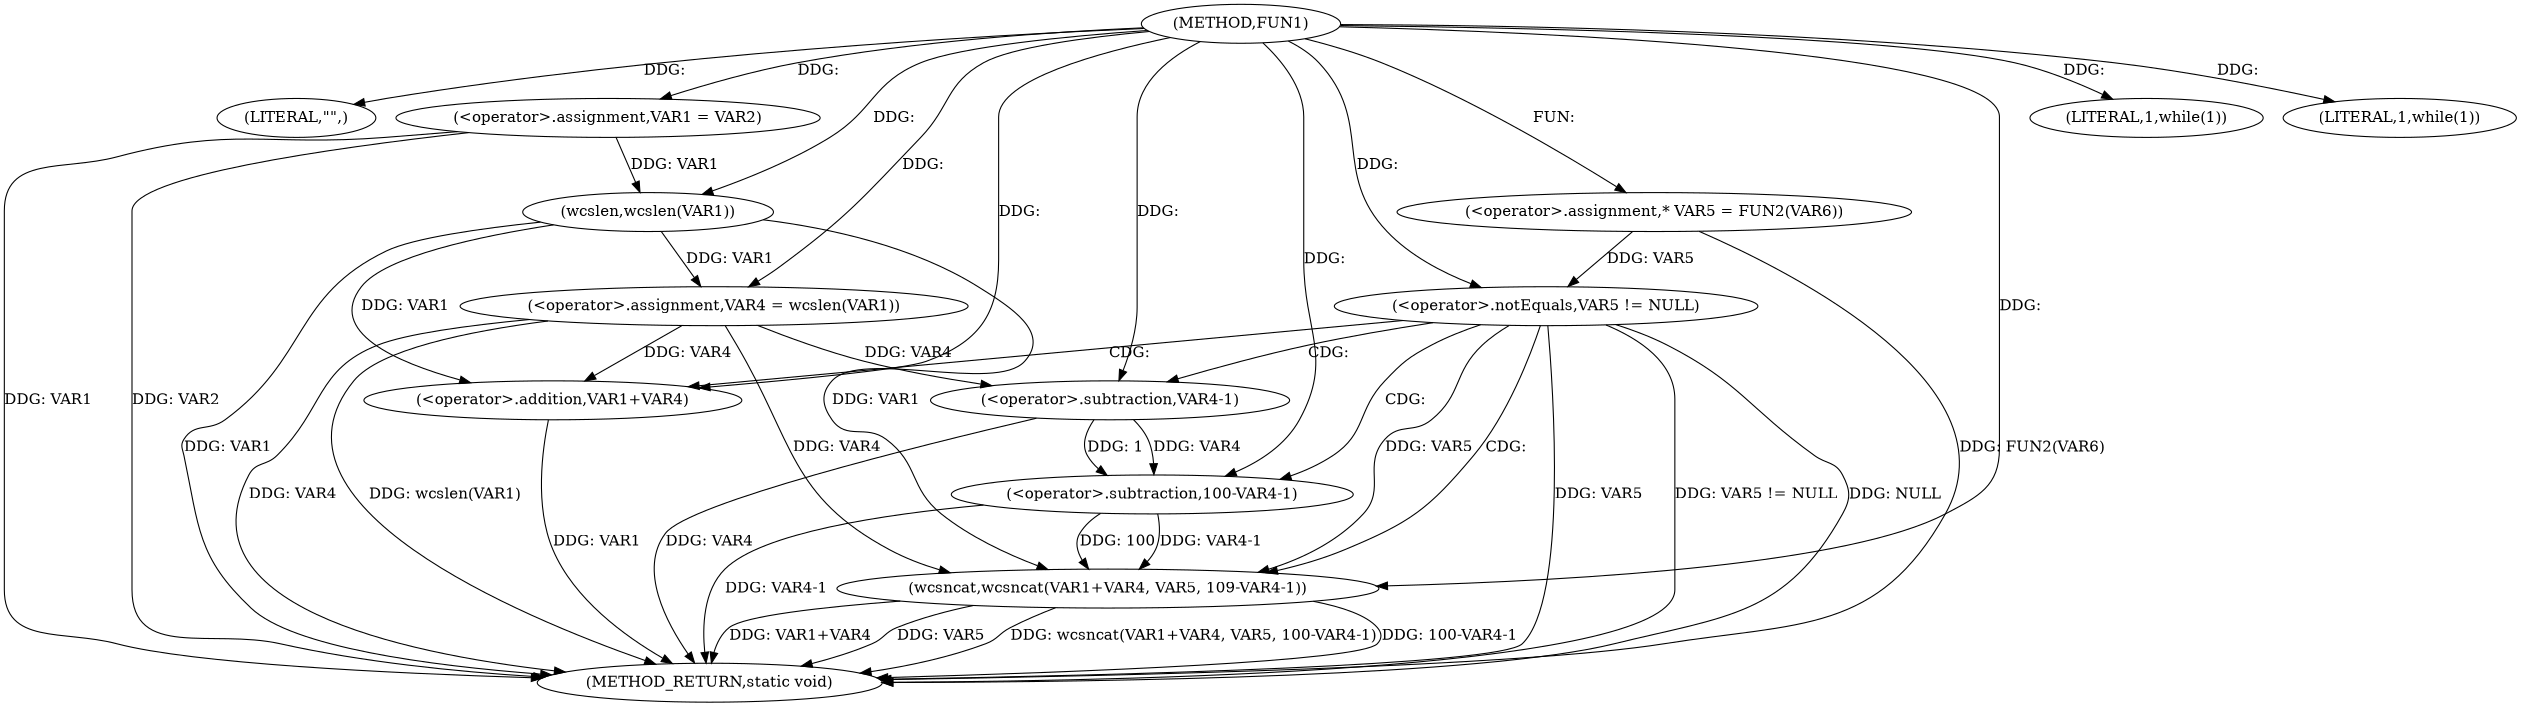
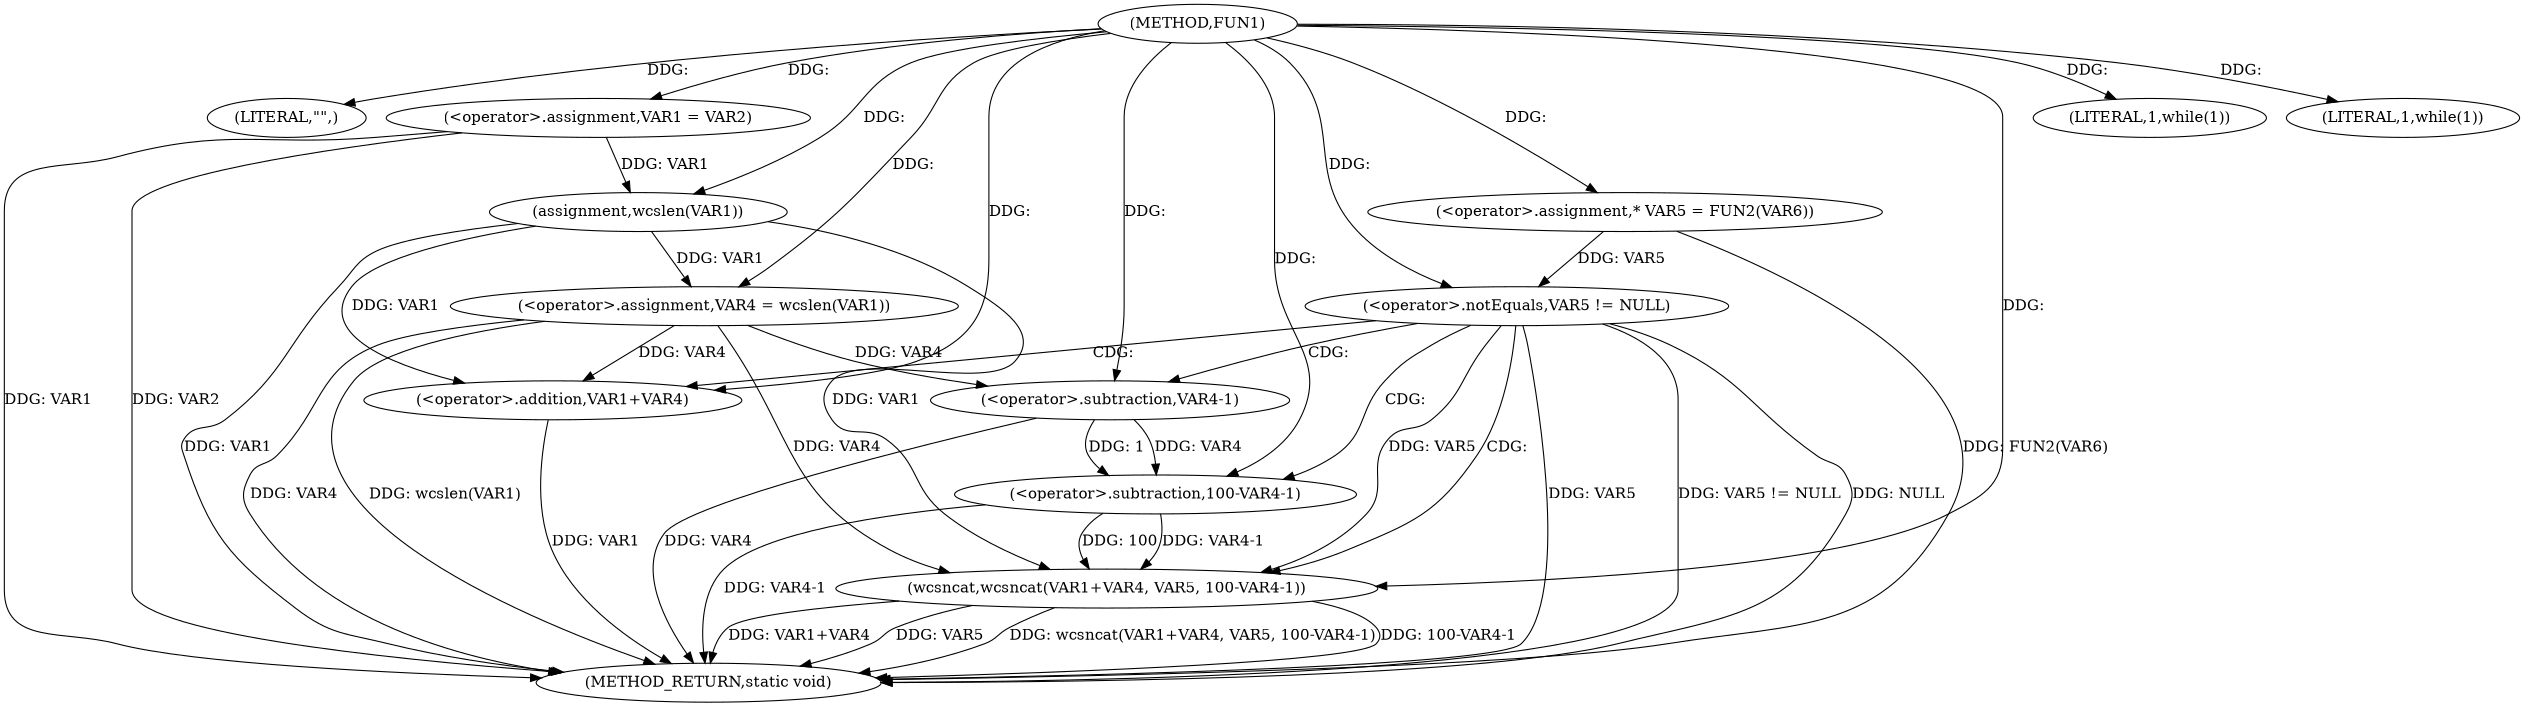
(1556, 118) -> (1528, 118)
(648, 212) -> (638, 212)
(1108, 589) -> (1107, 589)
